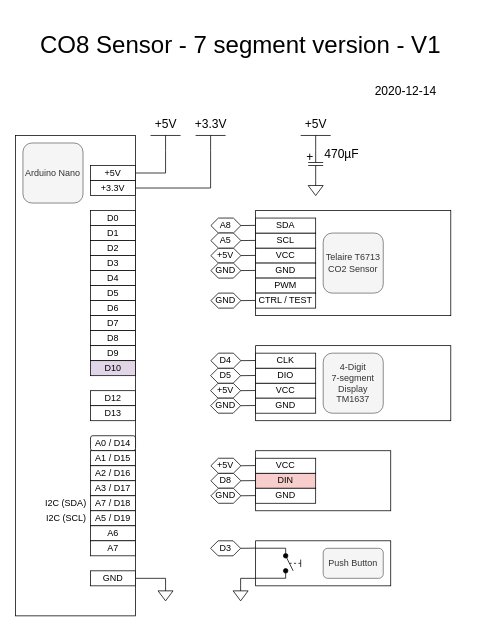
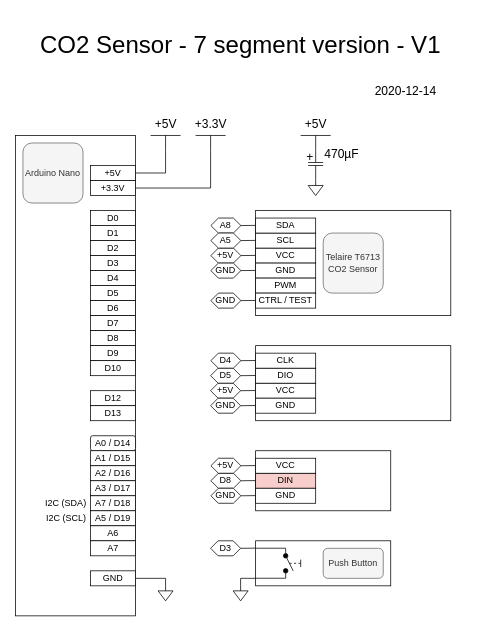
(240, 45) -> (240, 45)
(113, 368) -> (113, 368)
(353, 383) -> none
